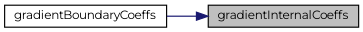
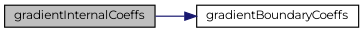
(182, 16) -> (170, 16)
